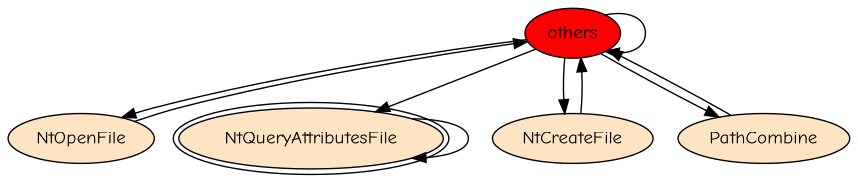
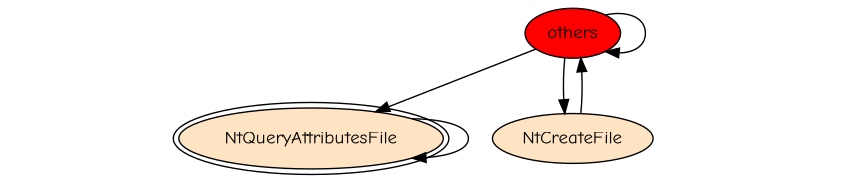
(81, 138) -> none
(764, 138) -> none
